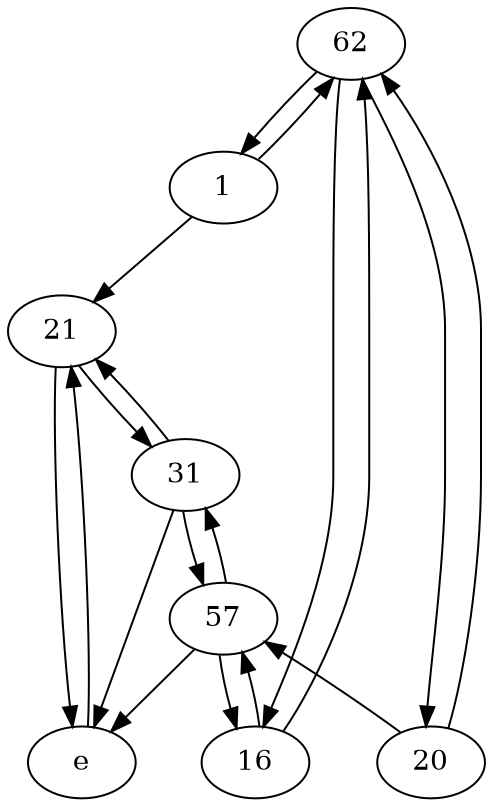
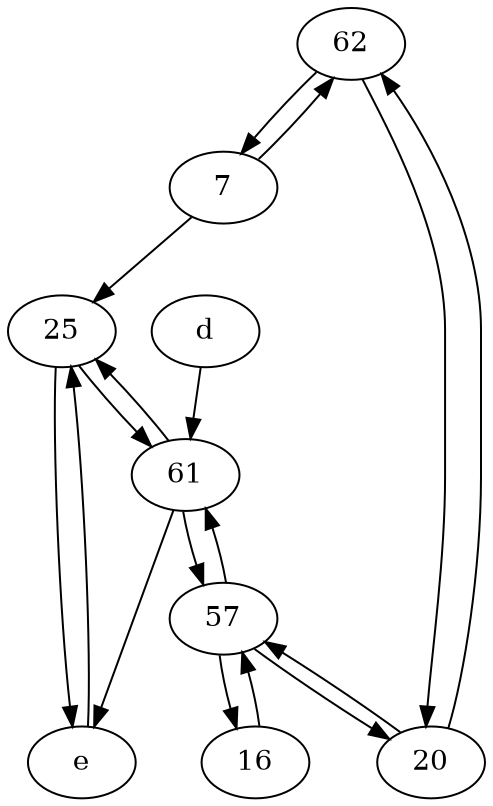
(224, 188) -> (224, 188)
(62, 331) -> (62, 331)
none -> (206, 331)
(333, 398) -> none
(369, 424) -> none
(186, 475) -> (186, 475)
(160, 683) -> (313, 690)
